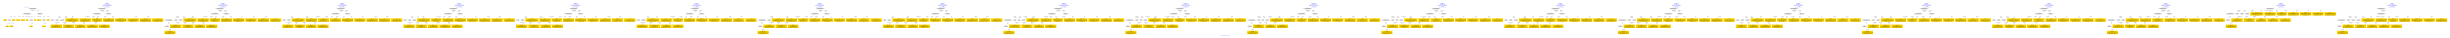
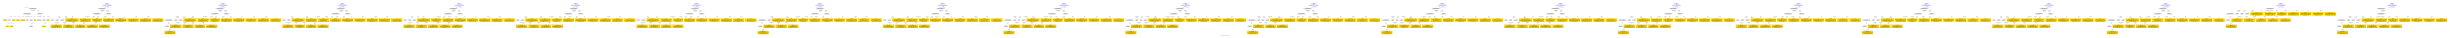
(27, 20) -> (27, 20)
(39, 20) -> (39, 20)
(31, 26) -> (31, 26)
